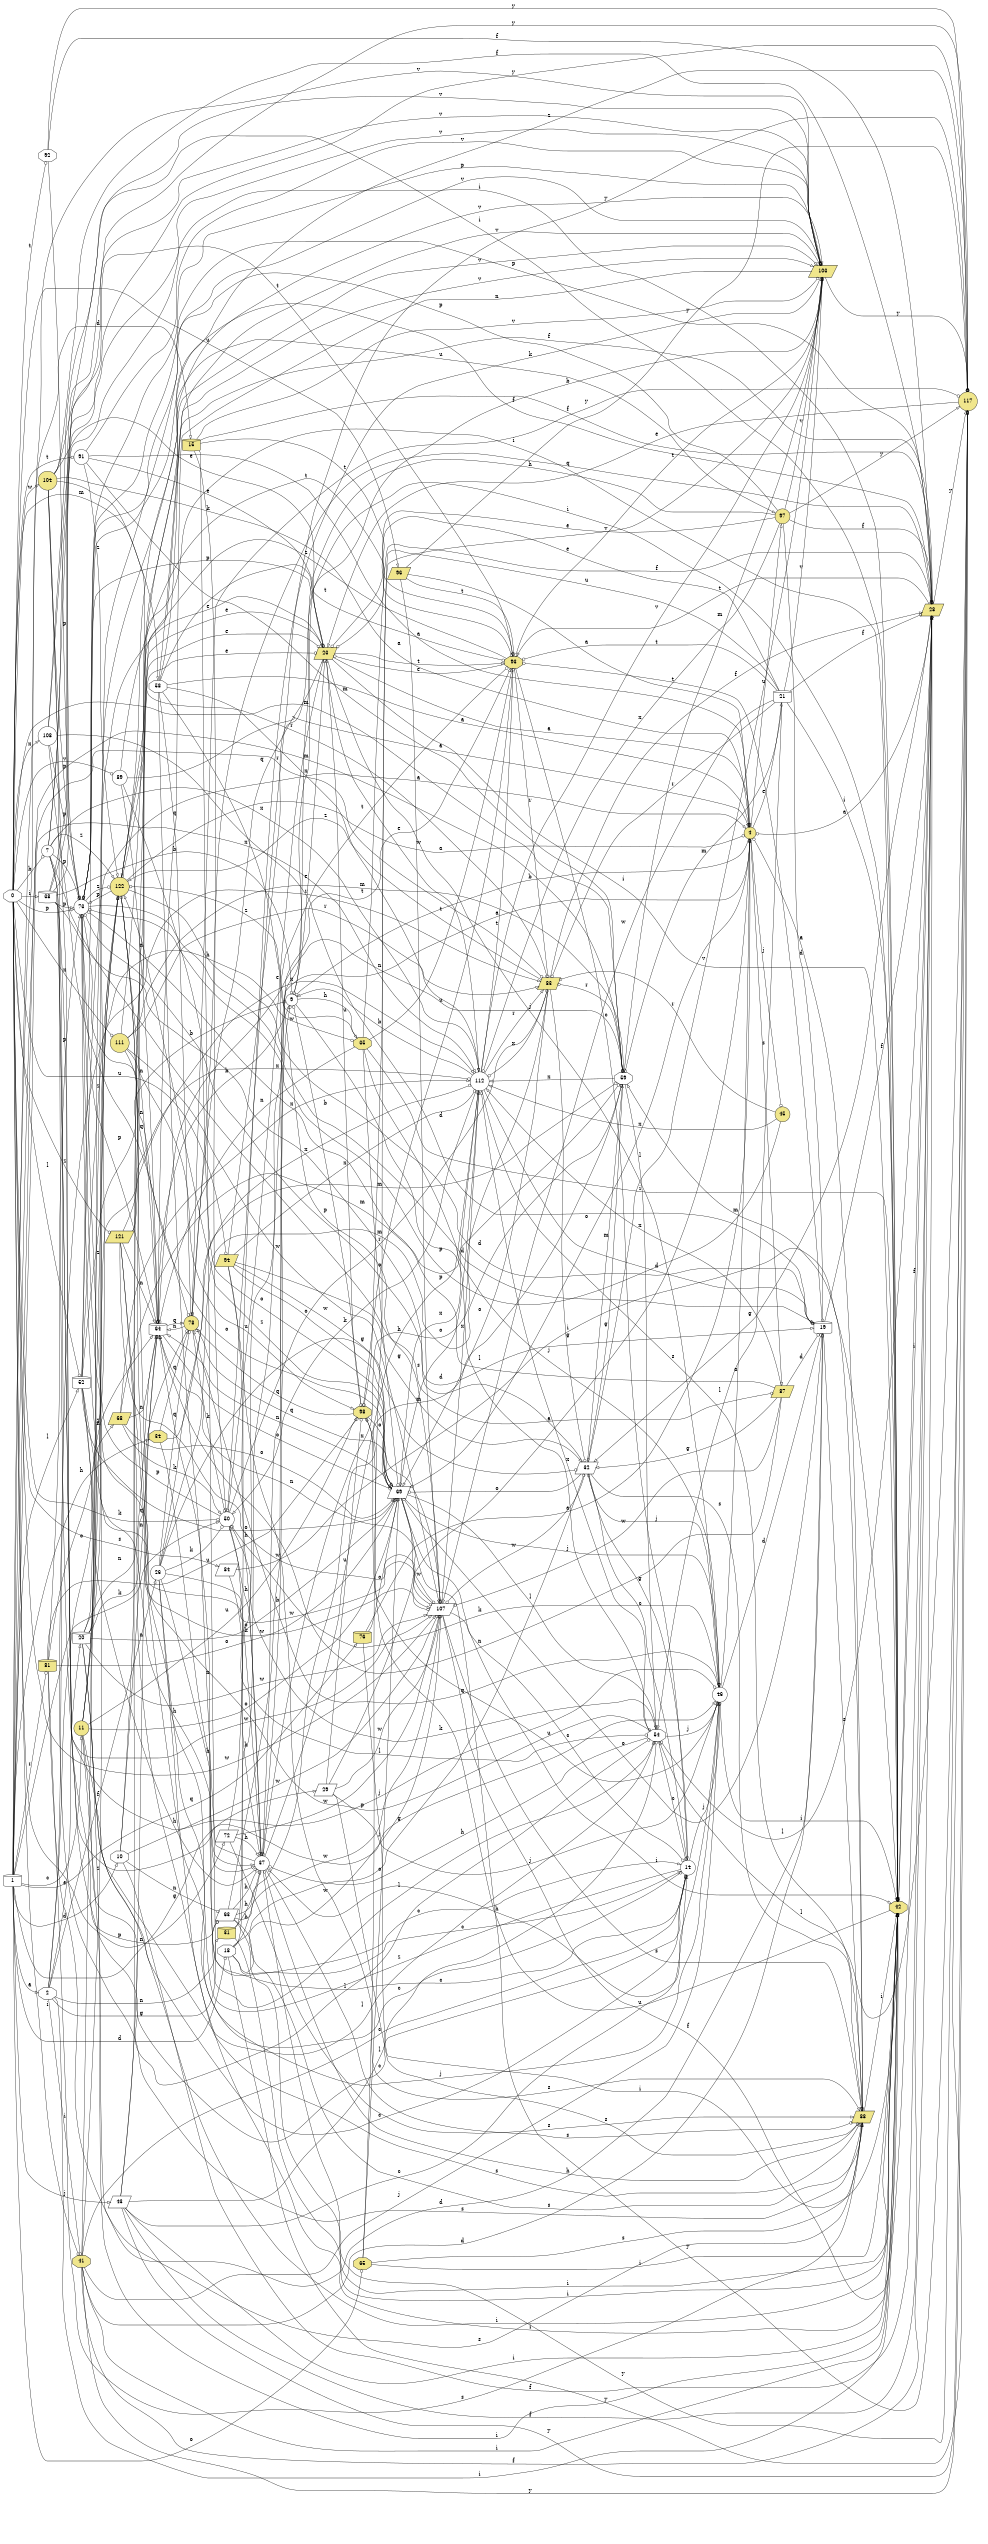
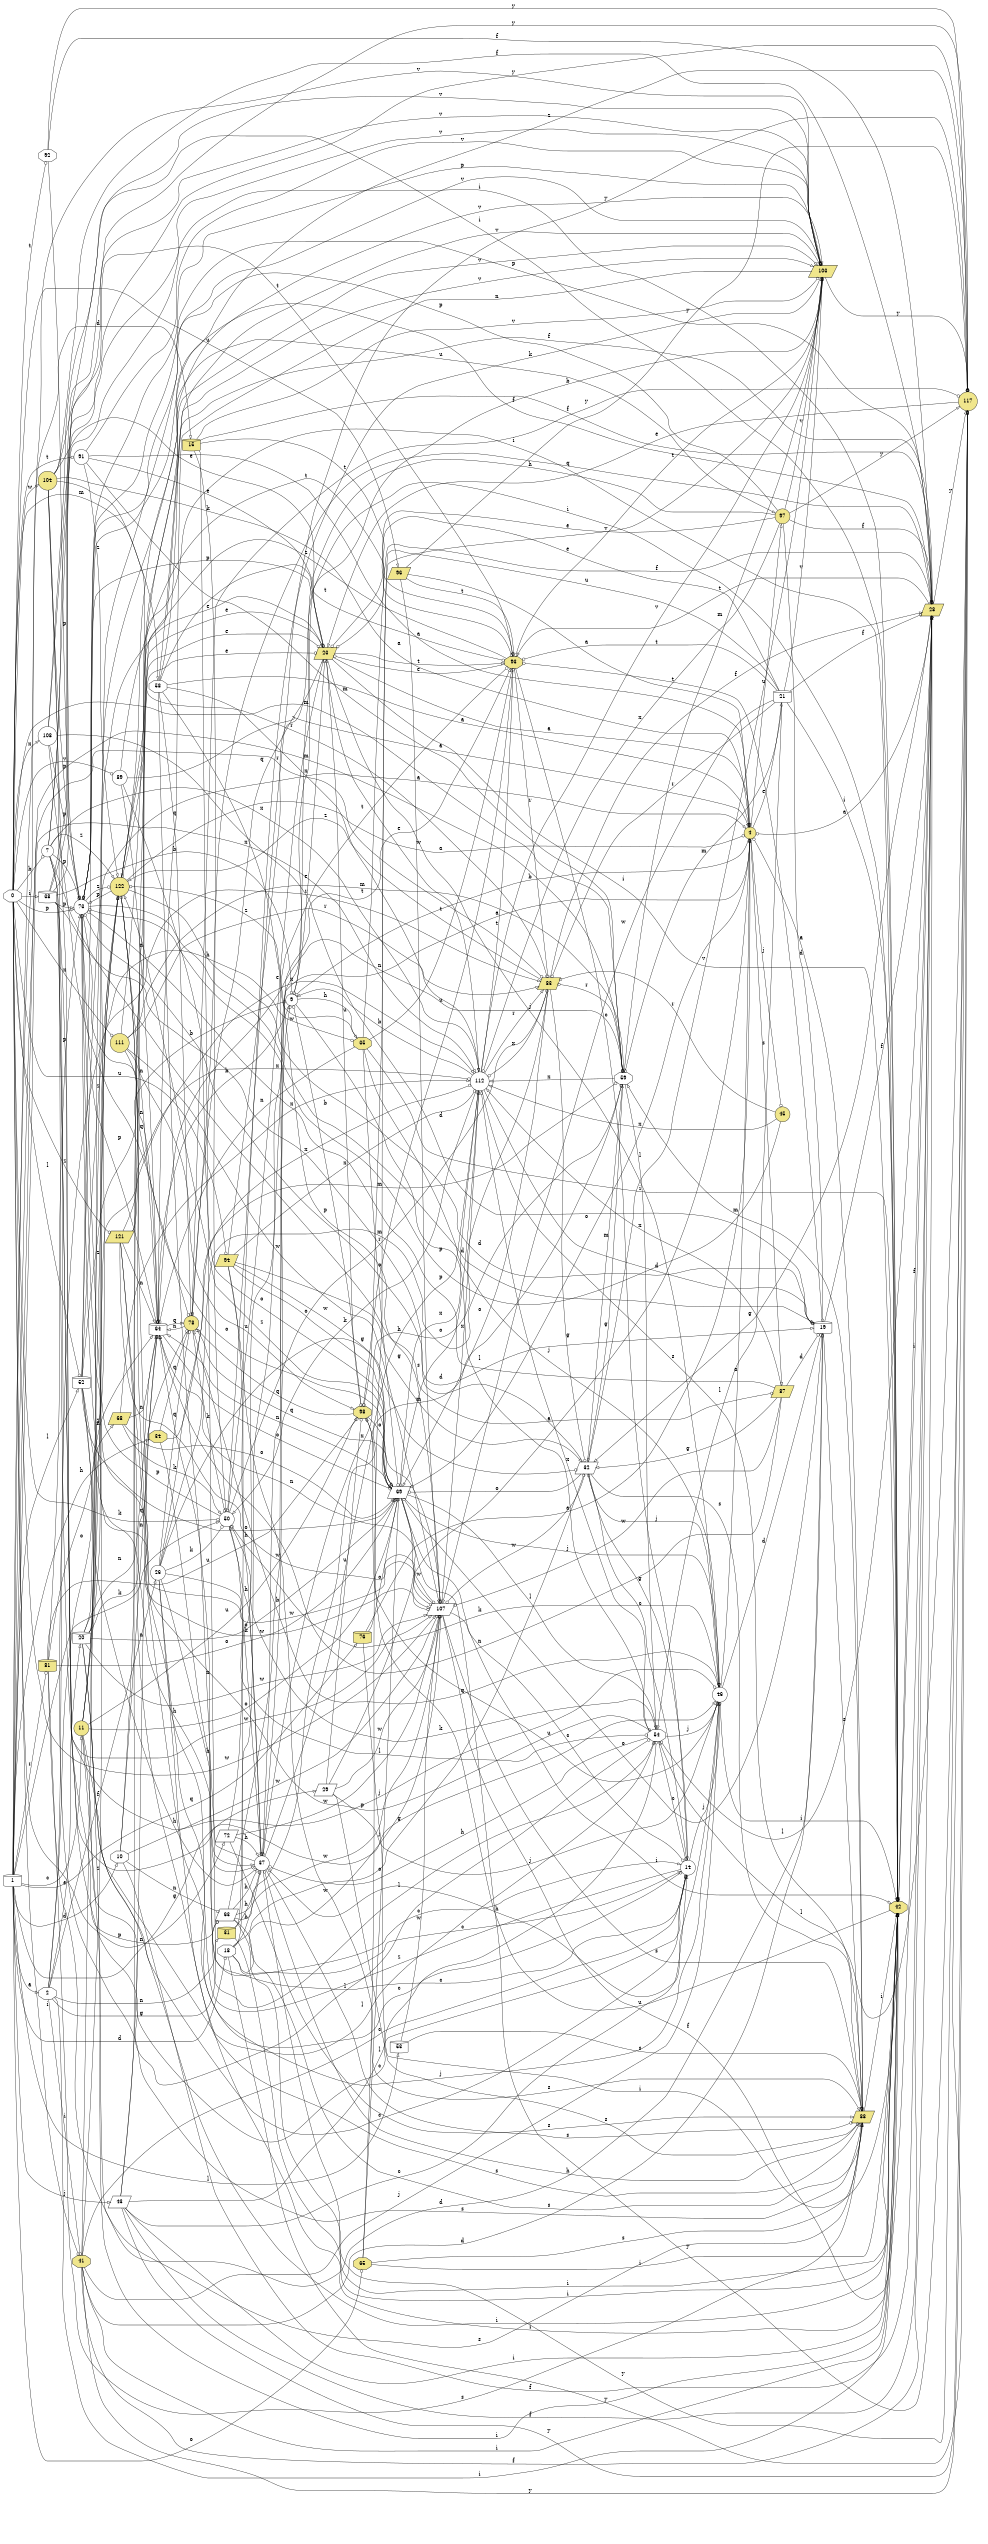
(365, 1212) -> none
(464, 1273) -> (464, 1273)
(227, 1570) -> none
none -> (399, 2047)
